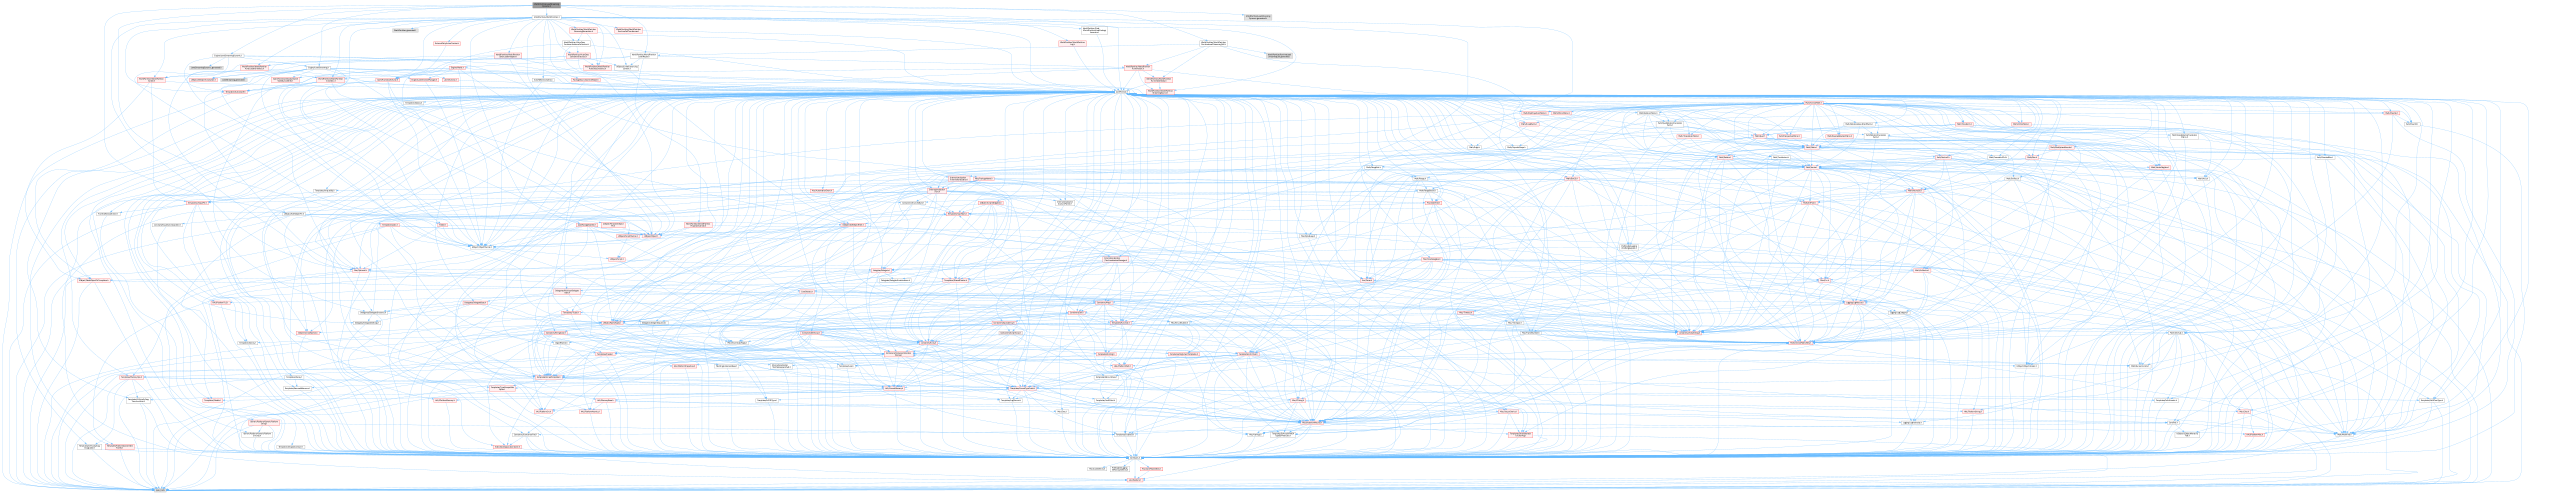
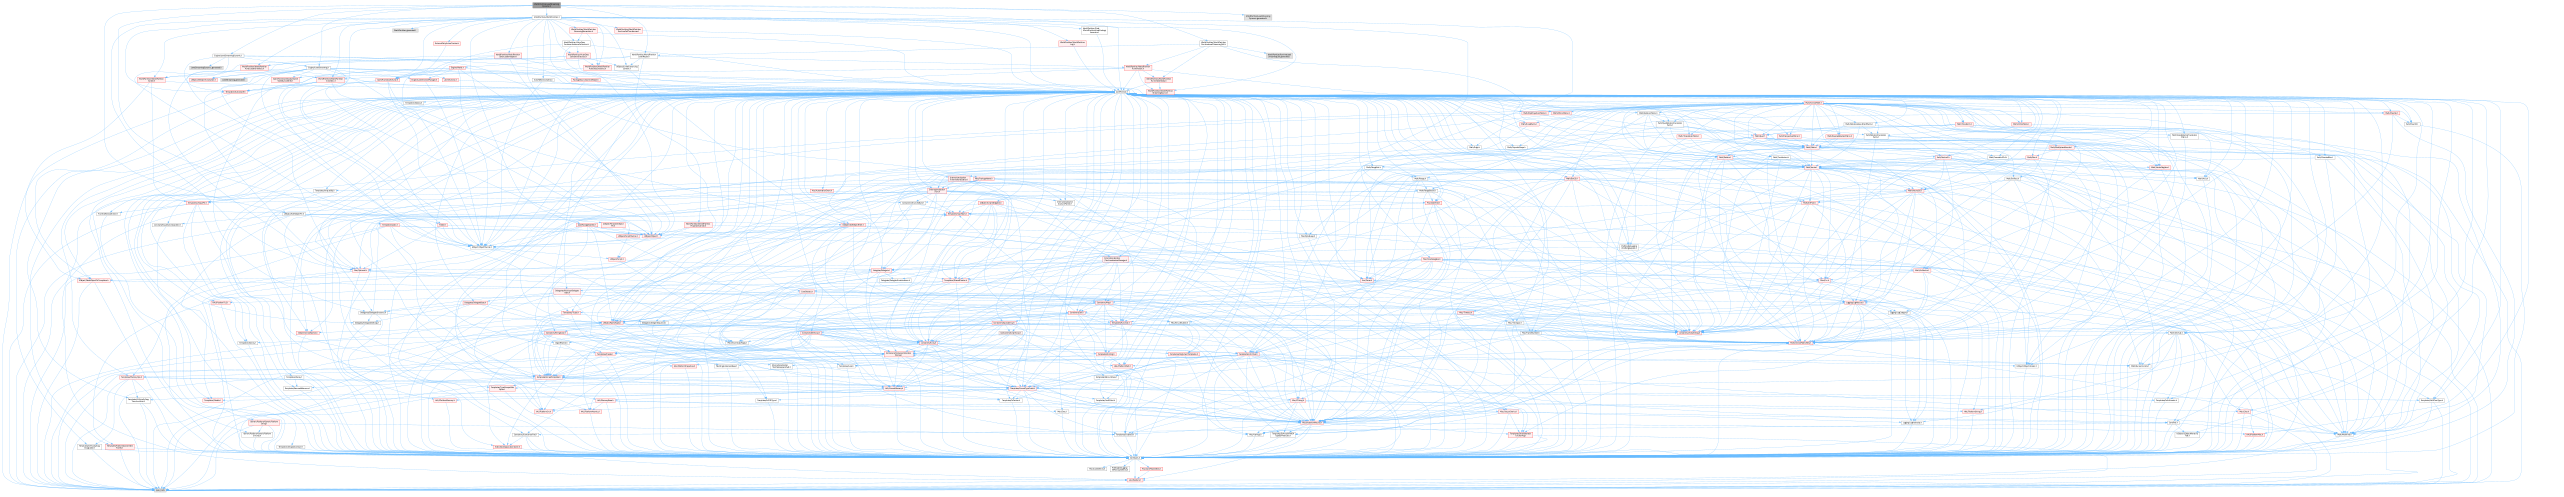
(1921, 123) -> (980, 133)
(909, 219) -> (905, 220)
(1011, 401) -> (1011, 401)
